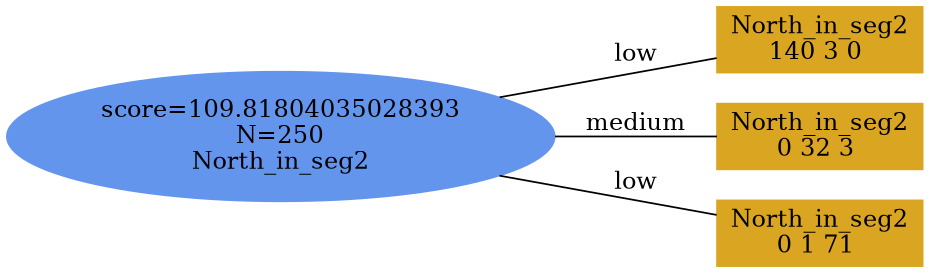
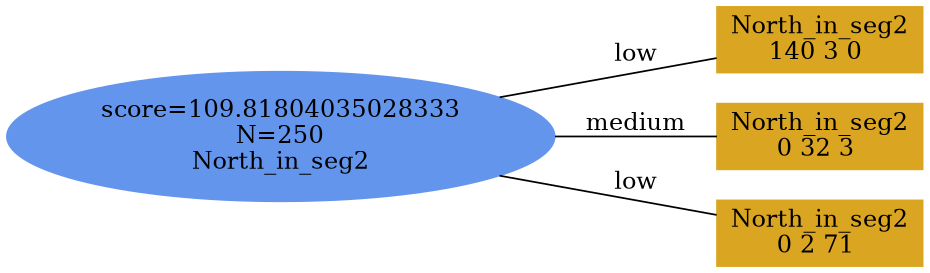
(281, 136) -> (281, 136)
(820, 233) -> (820, 233)
